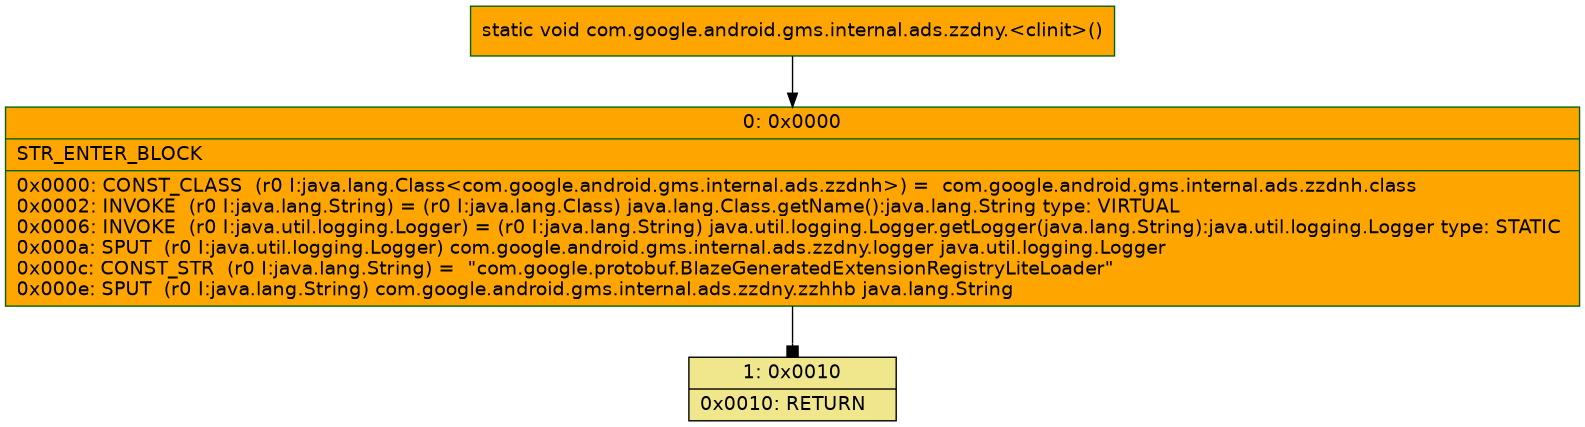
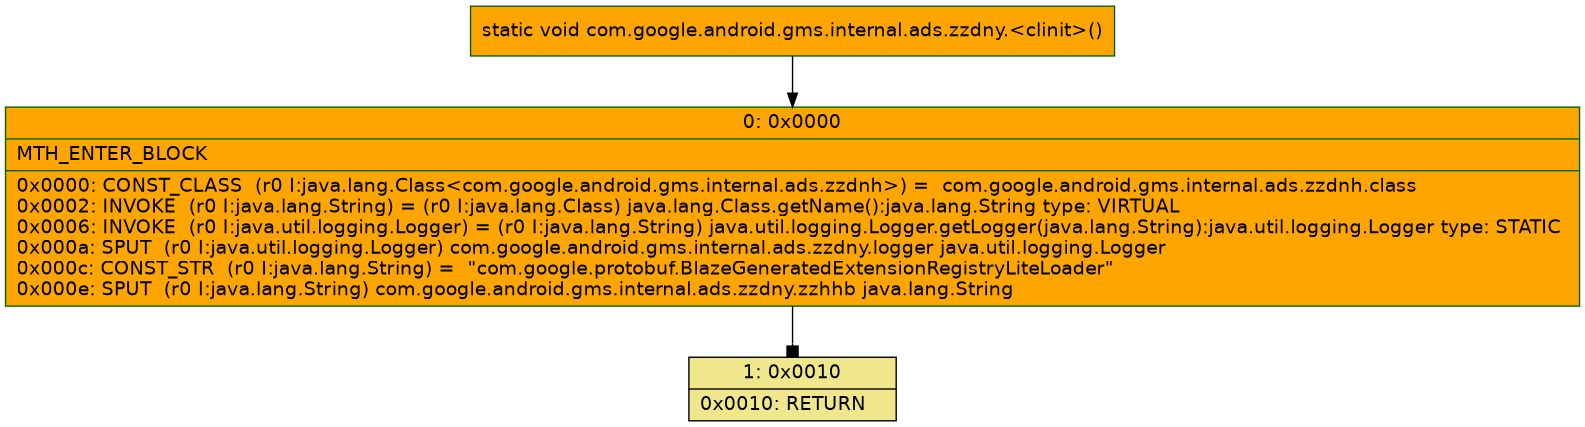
(110, 154) -> (113, 154)
